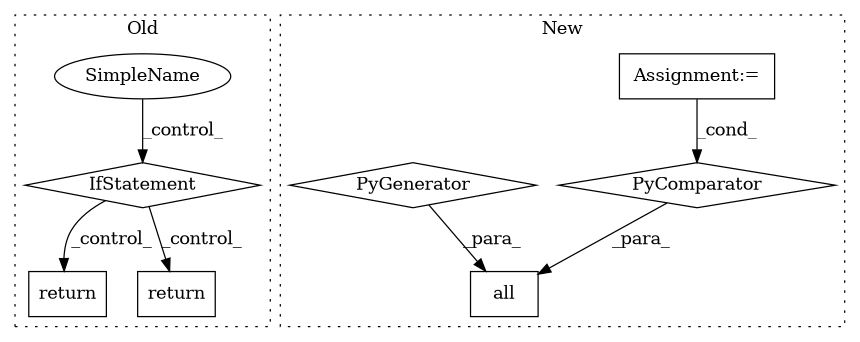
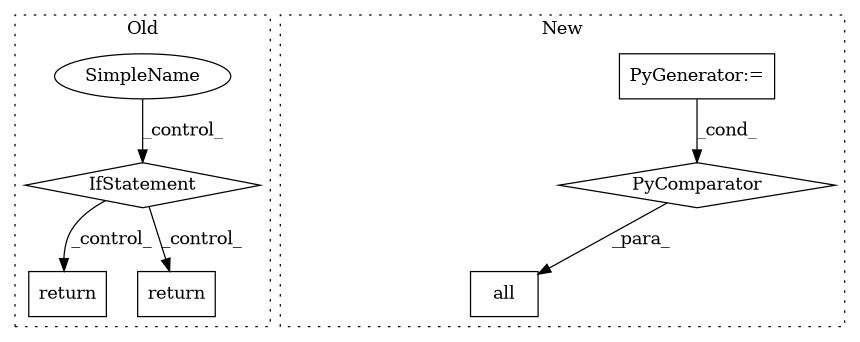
(697, 76) -> (697, 76)
(413, 185) -> none
